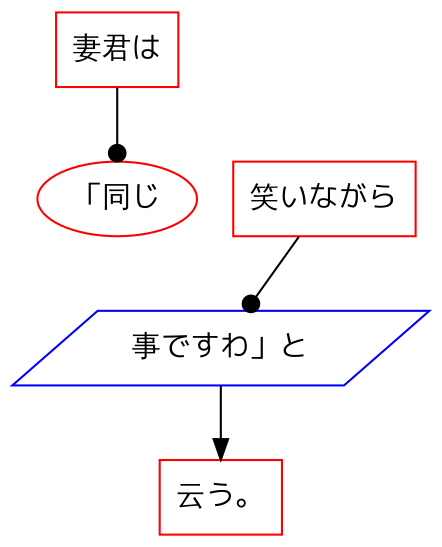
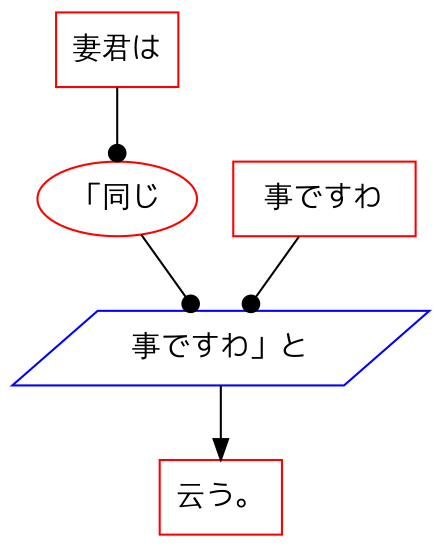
(324, 199) -> (324, 199)
none -> (163, 266)
